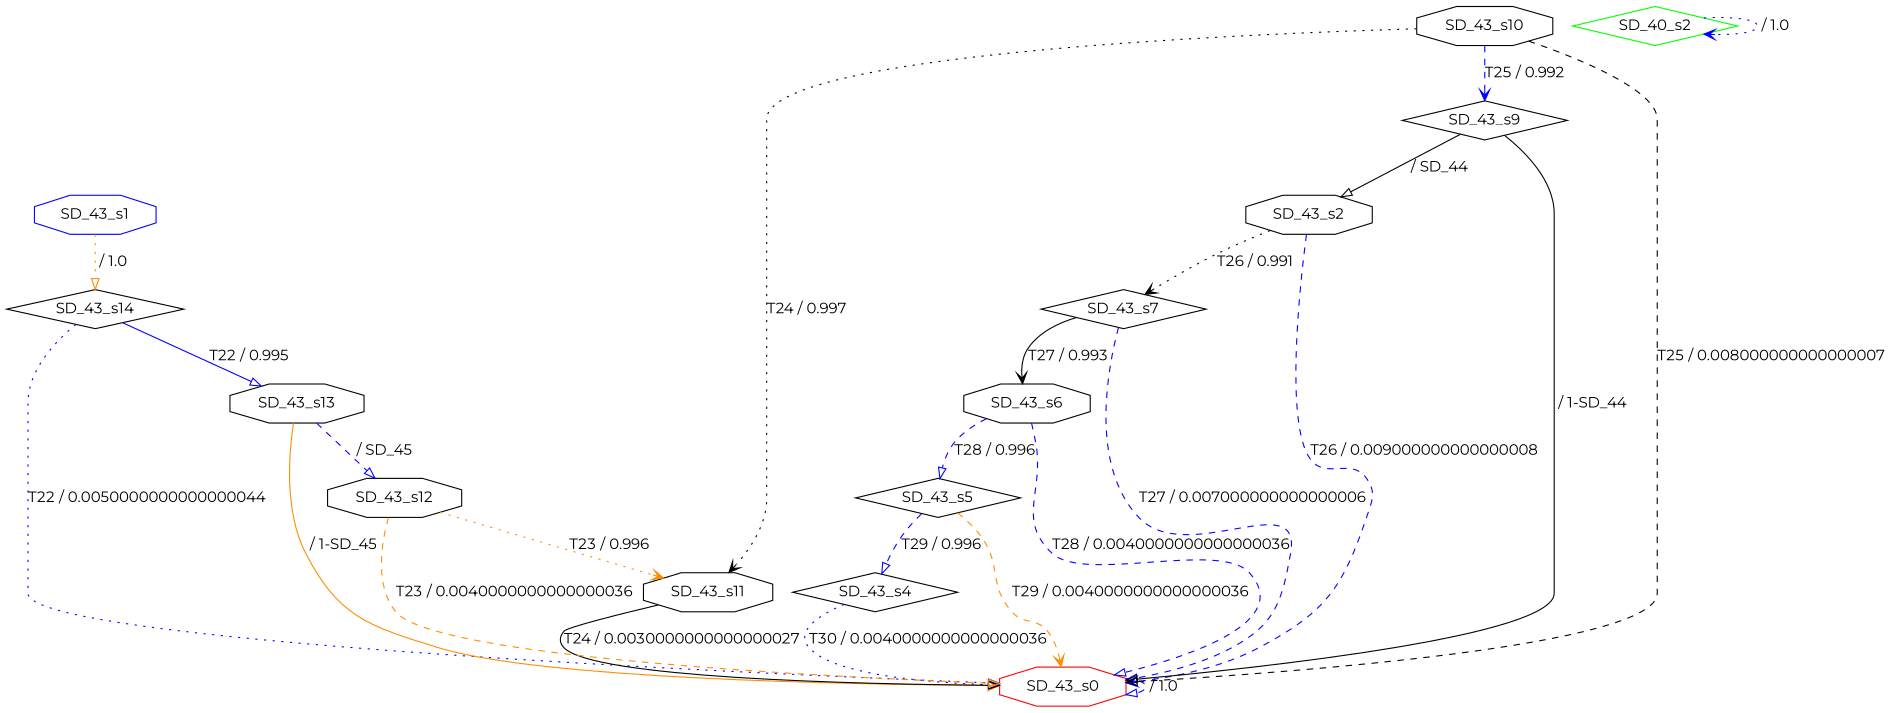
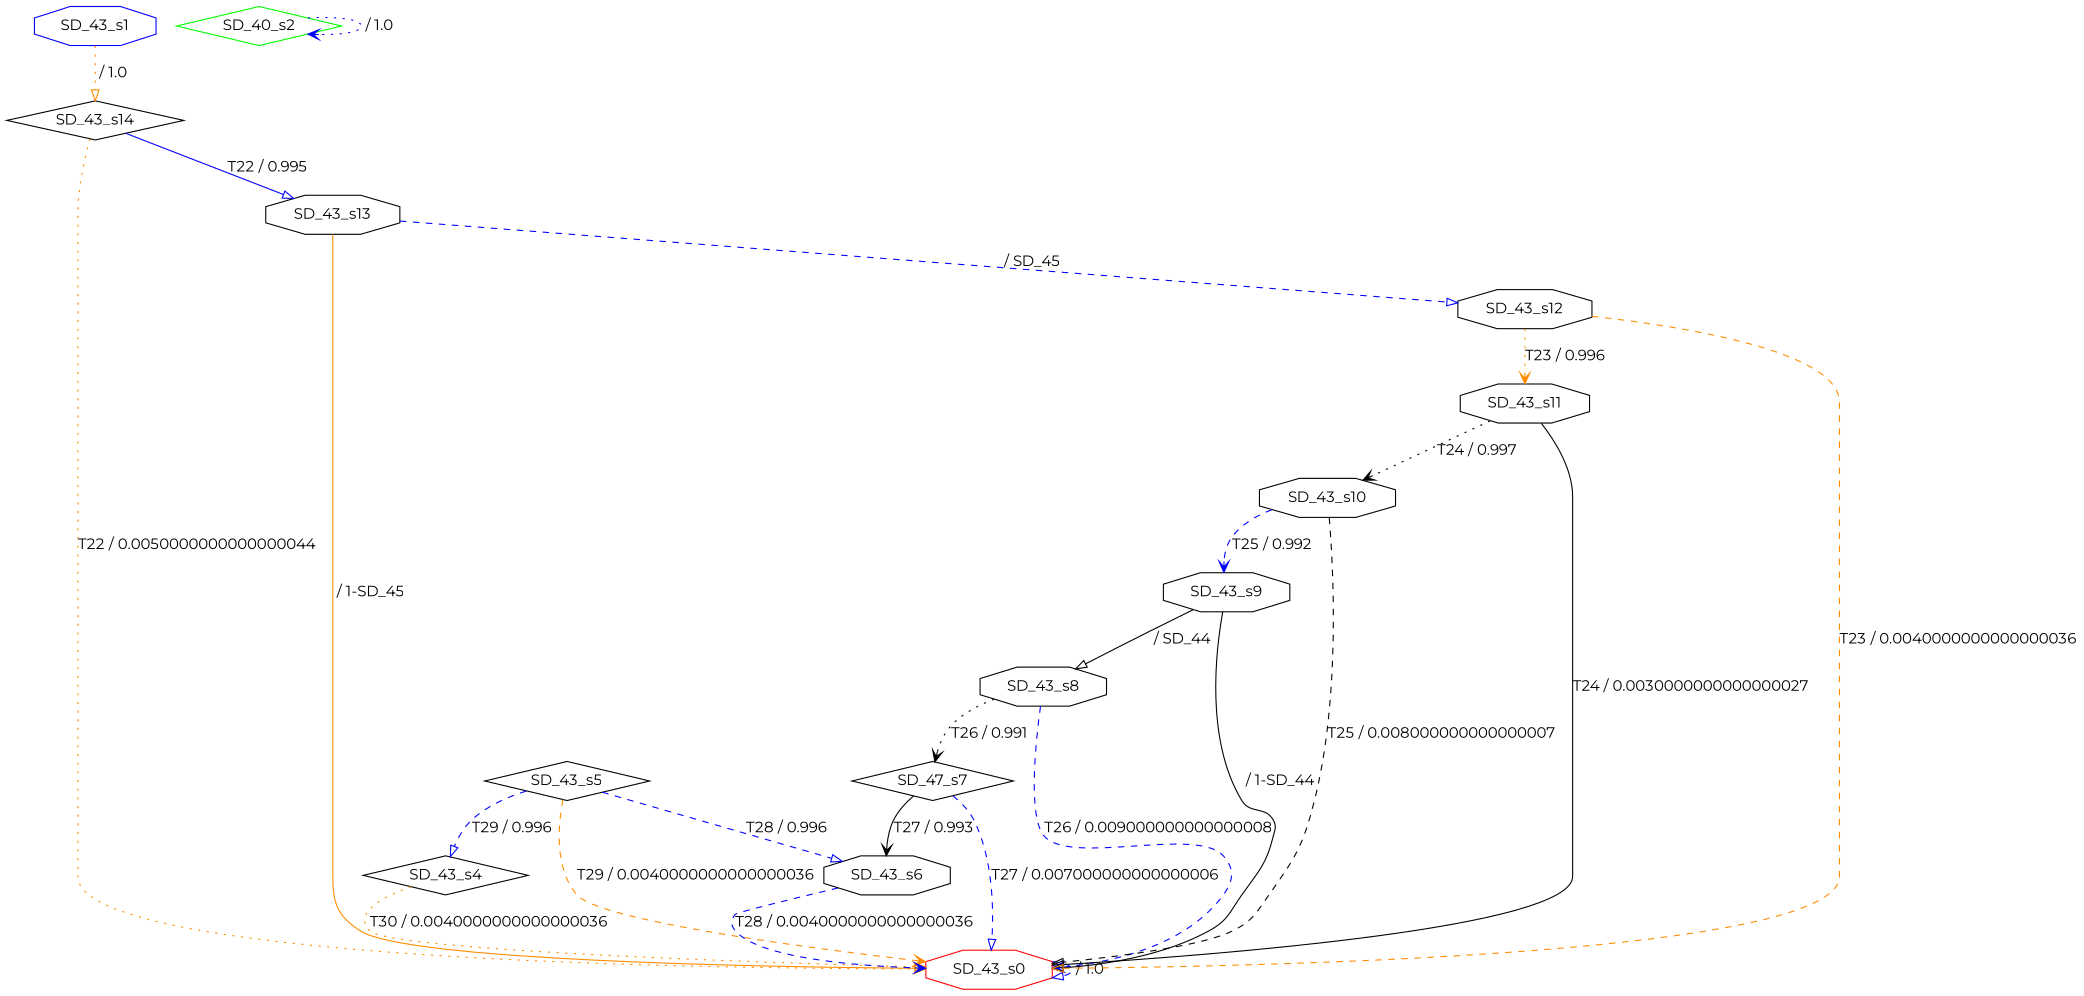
(860, 75) -> (1432, 448)
(1485, 120) -> (1227, 592)
(1309, 215) -> (1043, 687)
(1124, 309) -> (933, 781)
(958, 438) -> (717, 825)
(1177, 561) -> (769, 949)
(363, 648) -> (123, 910)
(858, 670) -> (606, 955)
